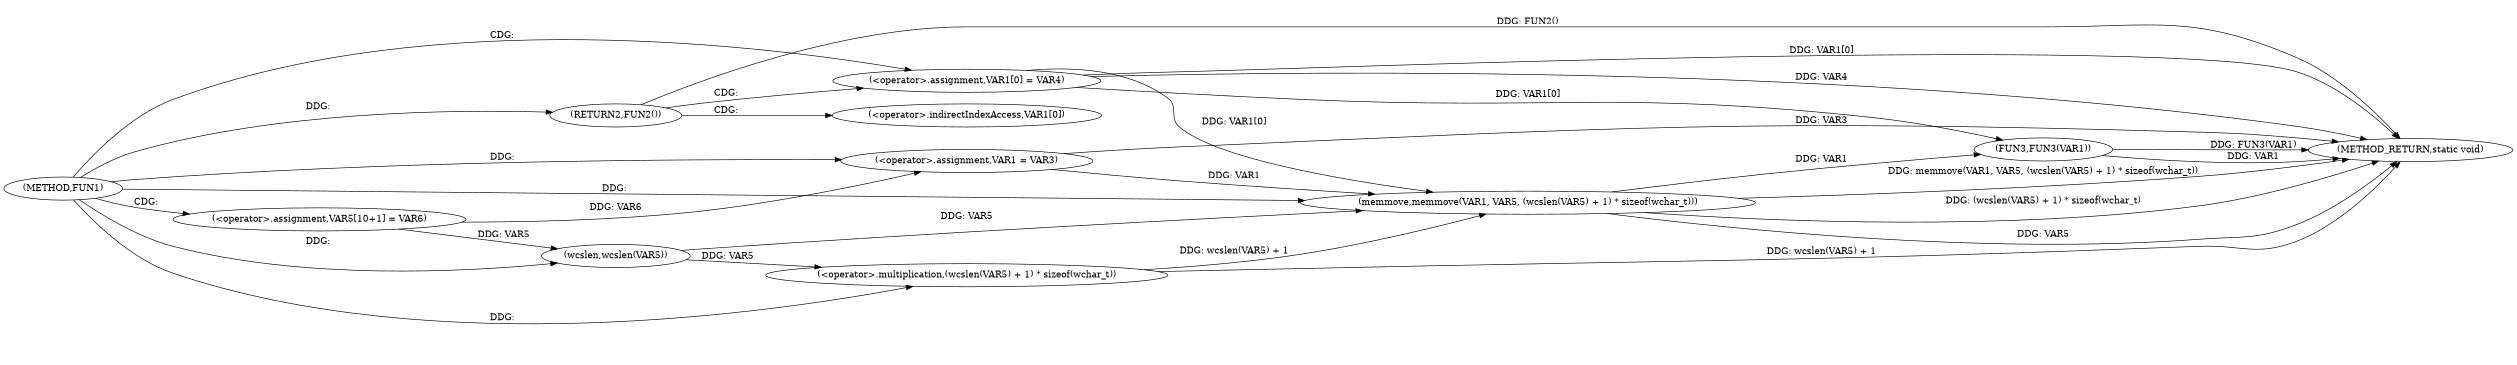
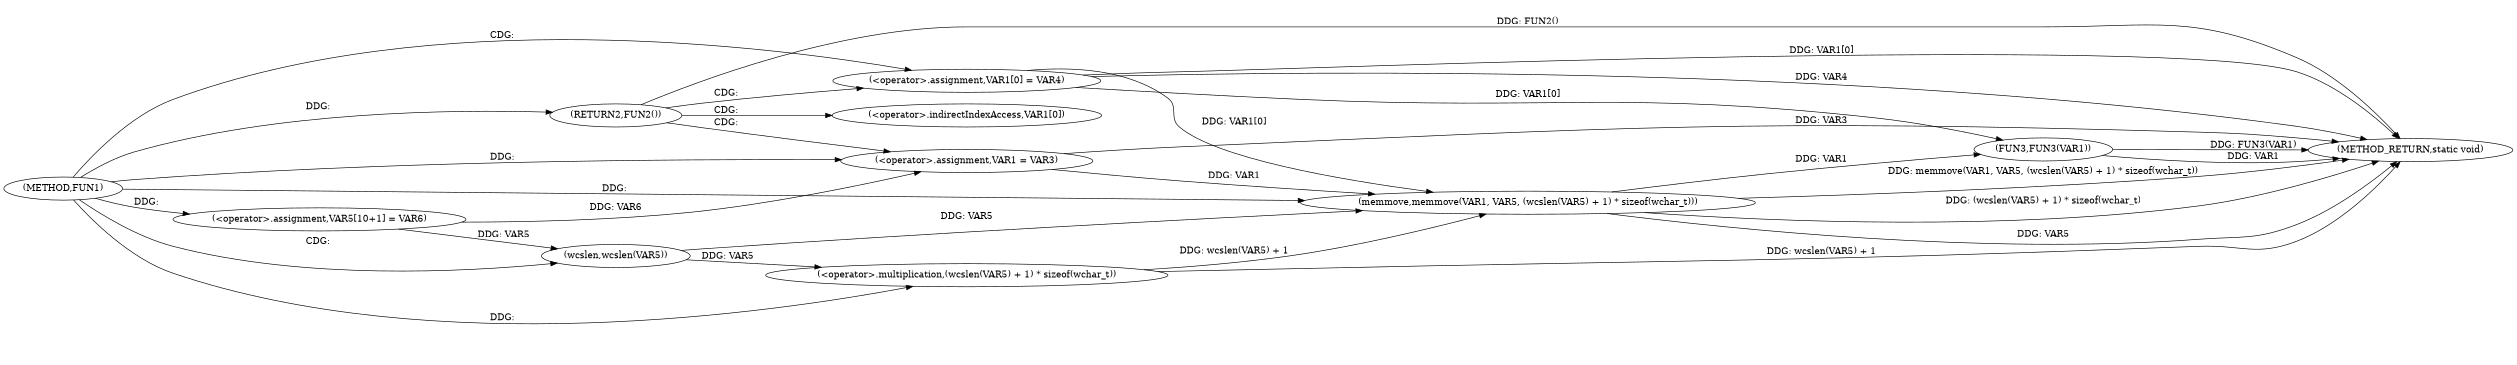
none -> (775, 137)
(148, 202) -> (148, 202)
(319, 242) -> (319, 242)
